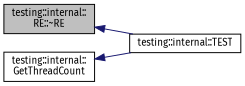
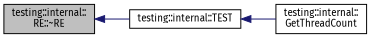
(118, 55) -> (263, 19)
